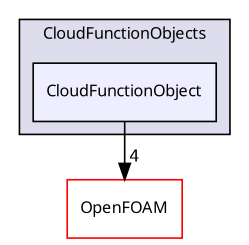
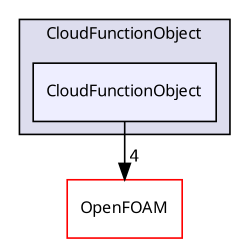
(125, 35) -> (125, 35)
